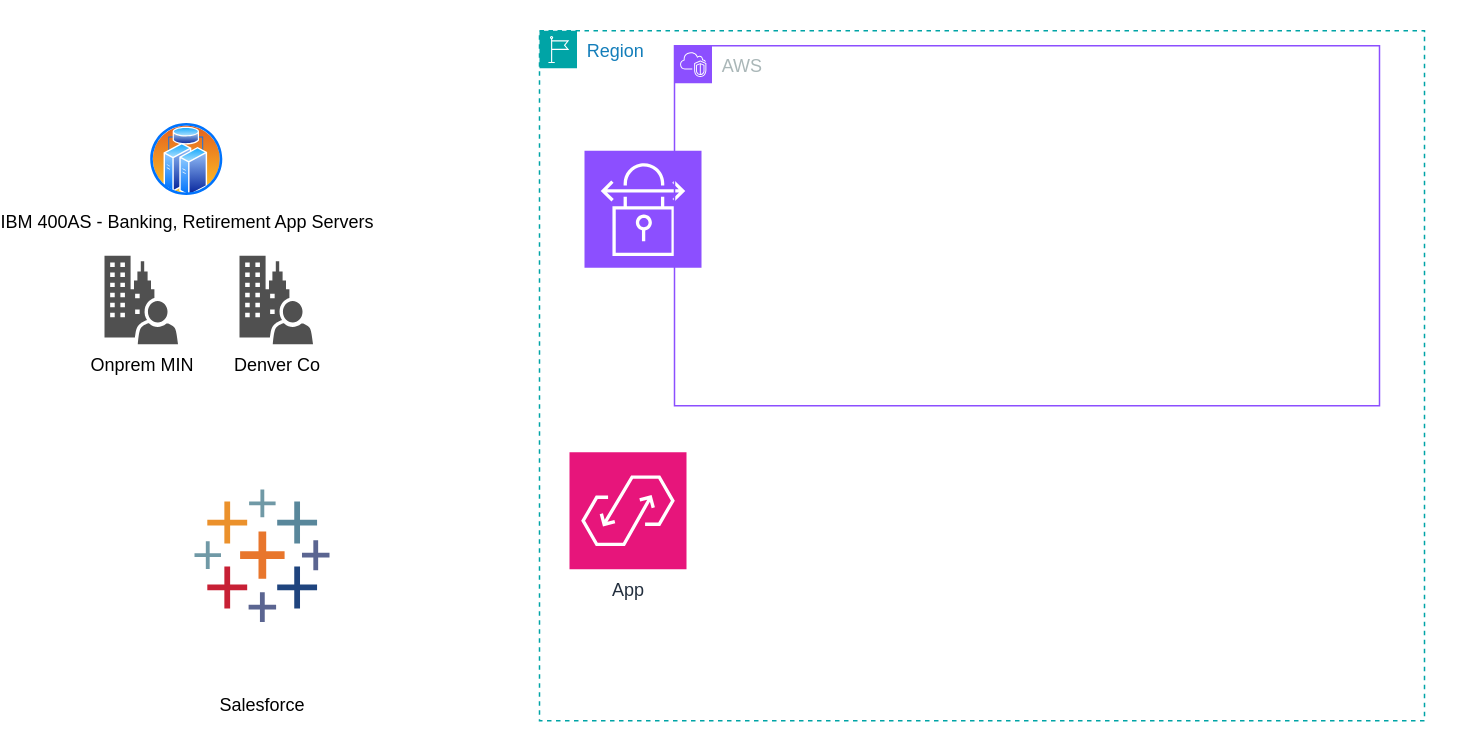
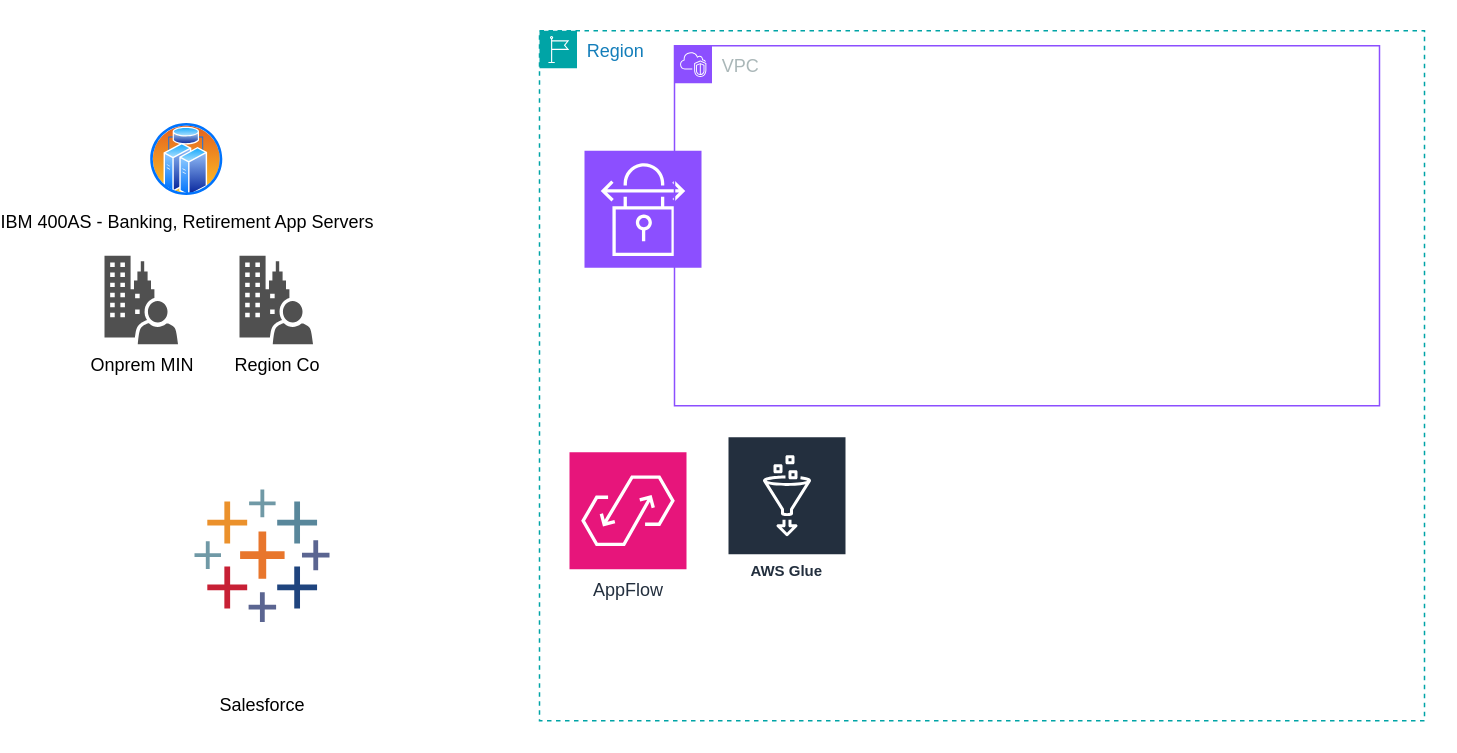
(737, 67) -> (737, 67)
(278, 366) -> (278, 366)
none -> (787, 511)
(629, 591) -> (629, 591)
